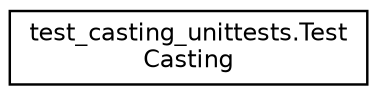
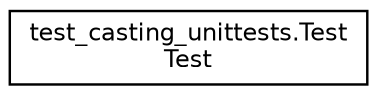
(189, 48) -> (189, 48)
